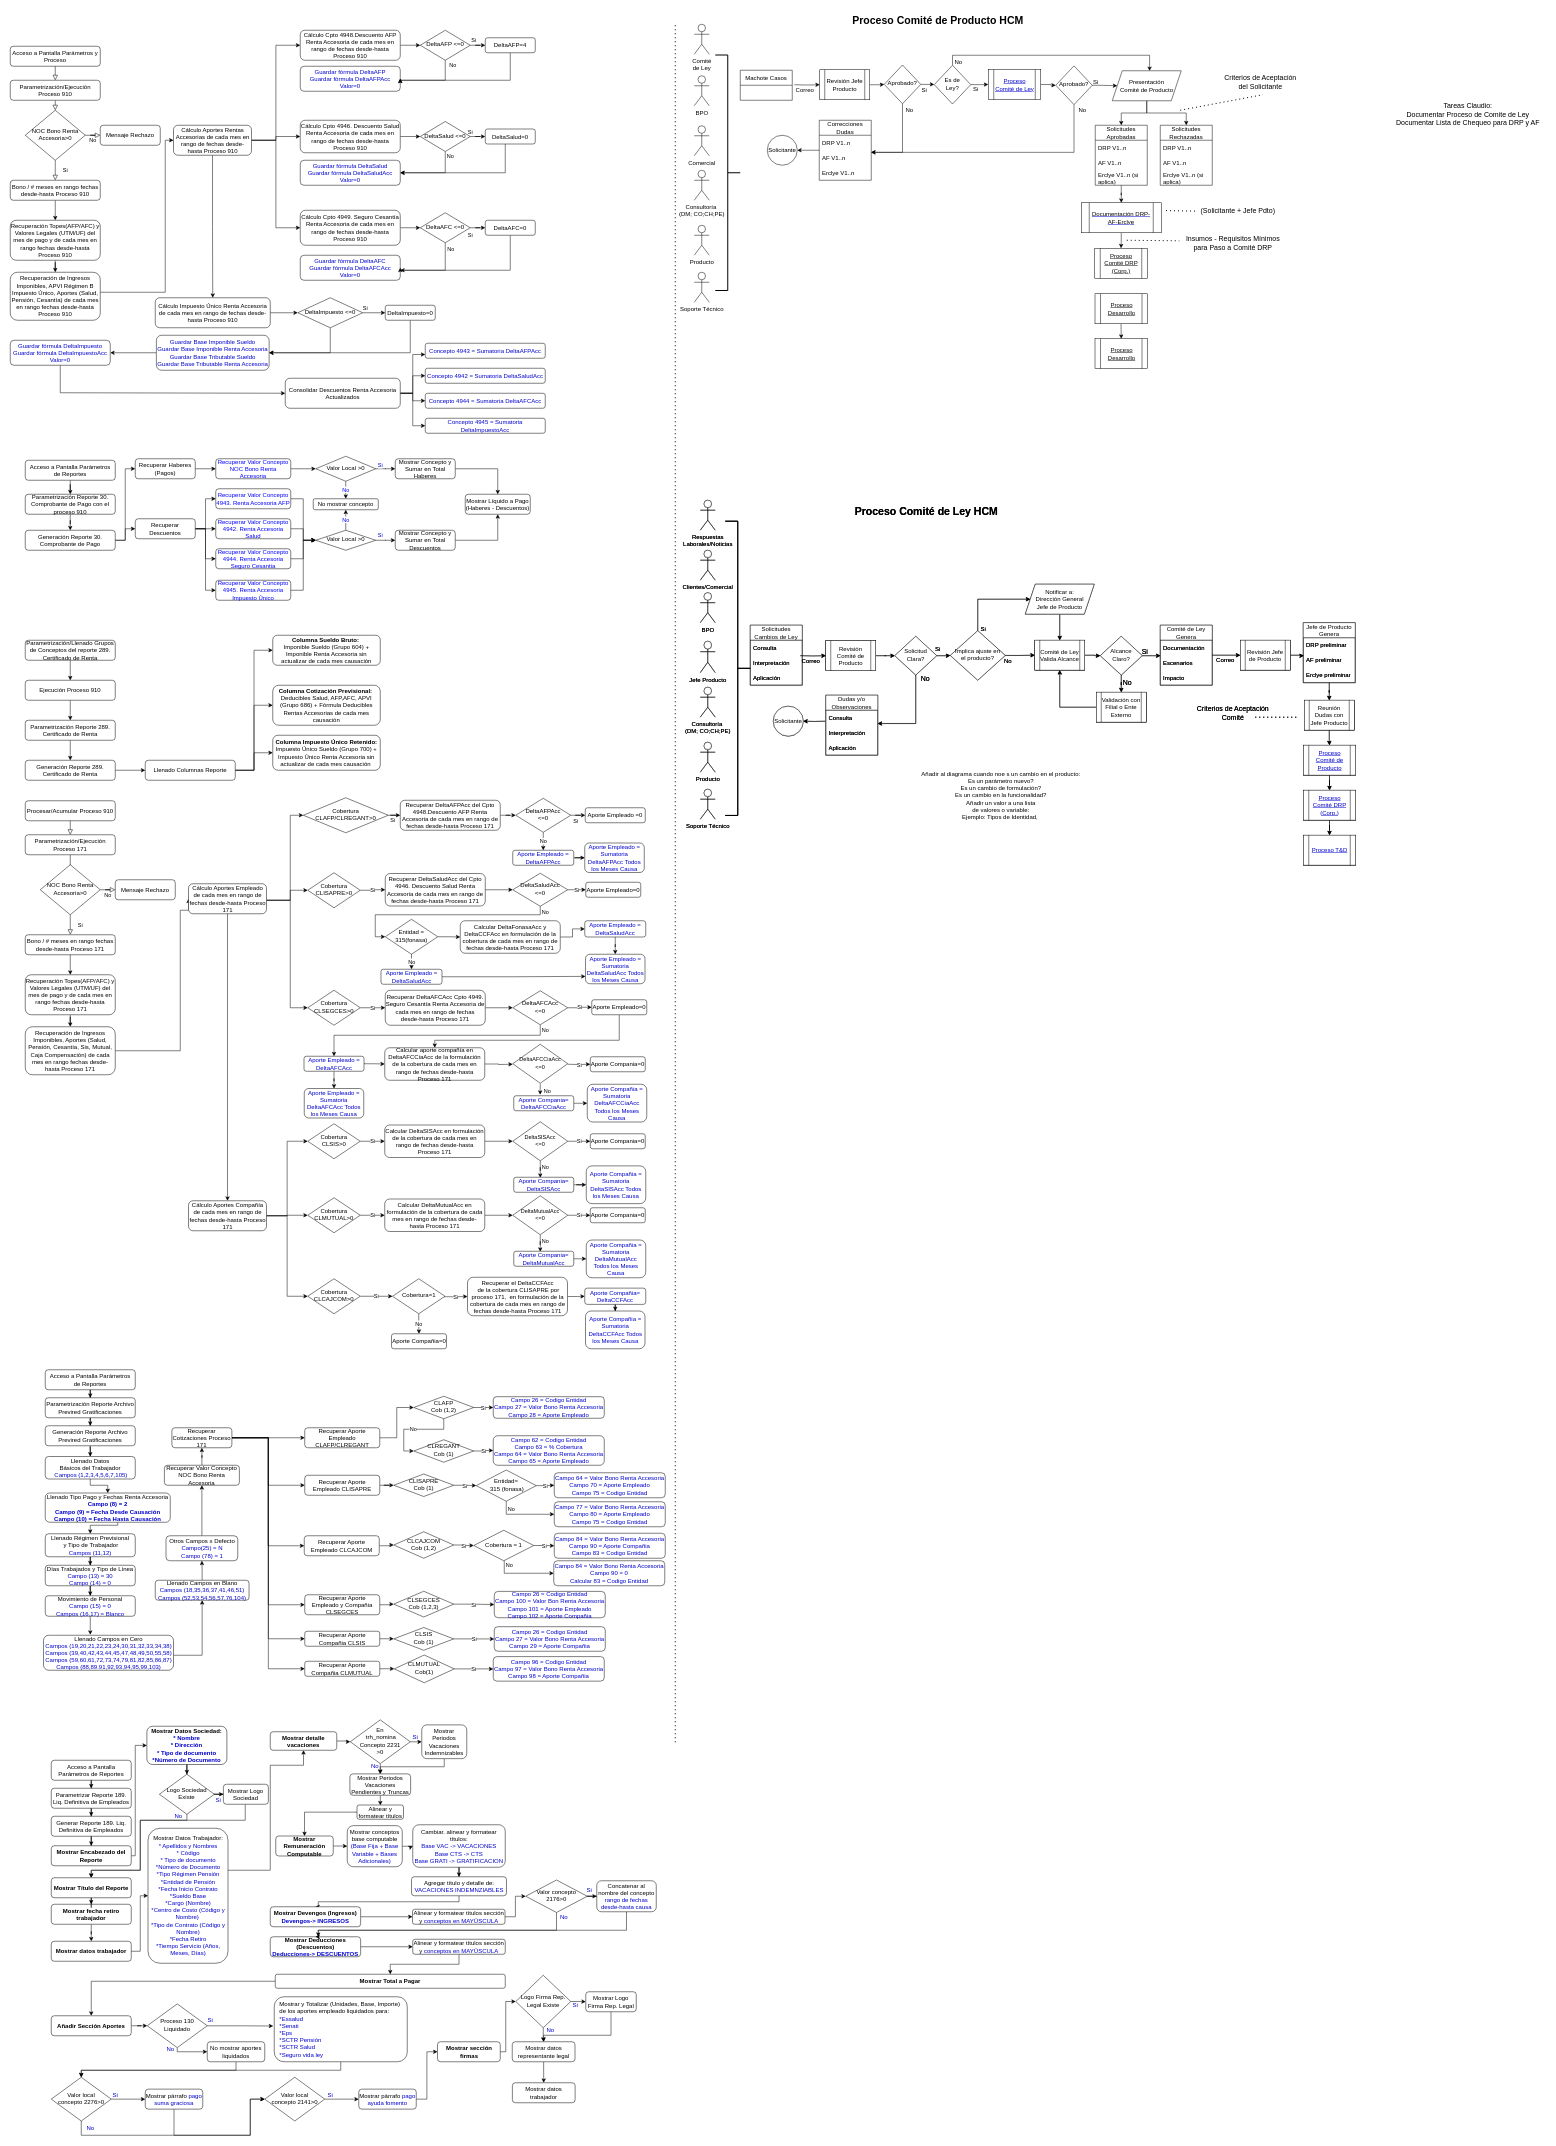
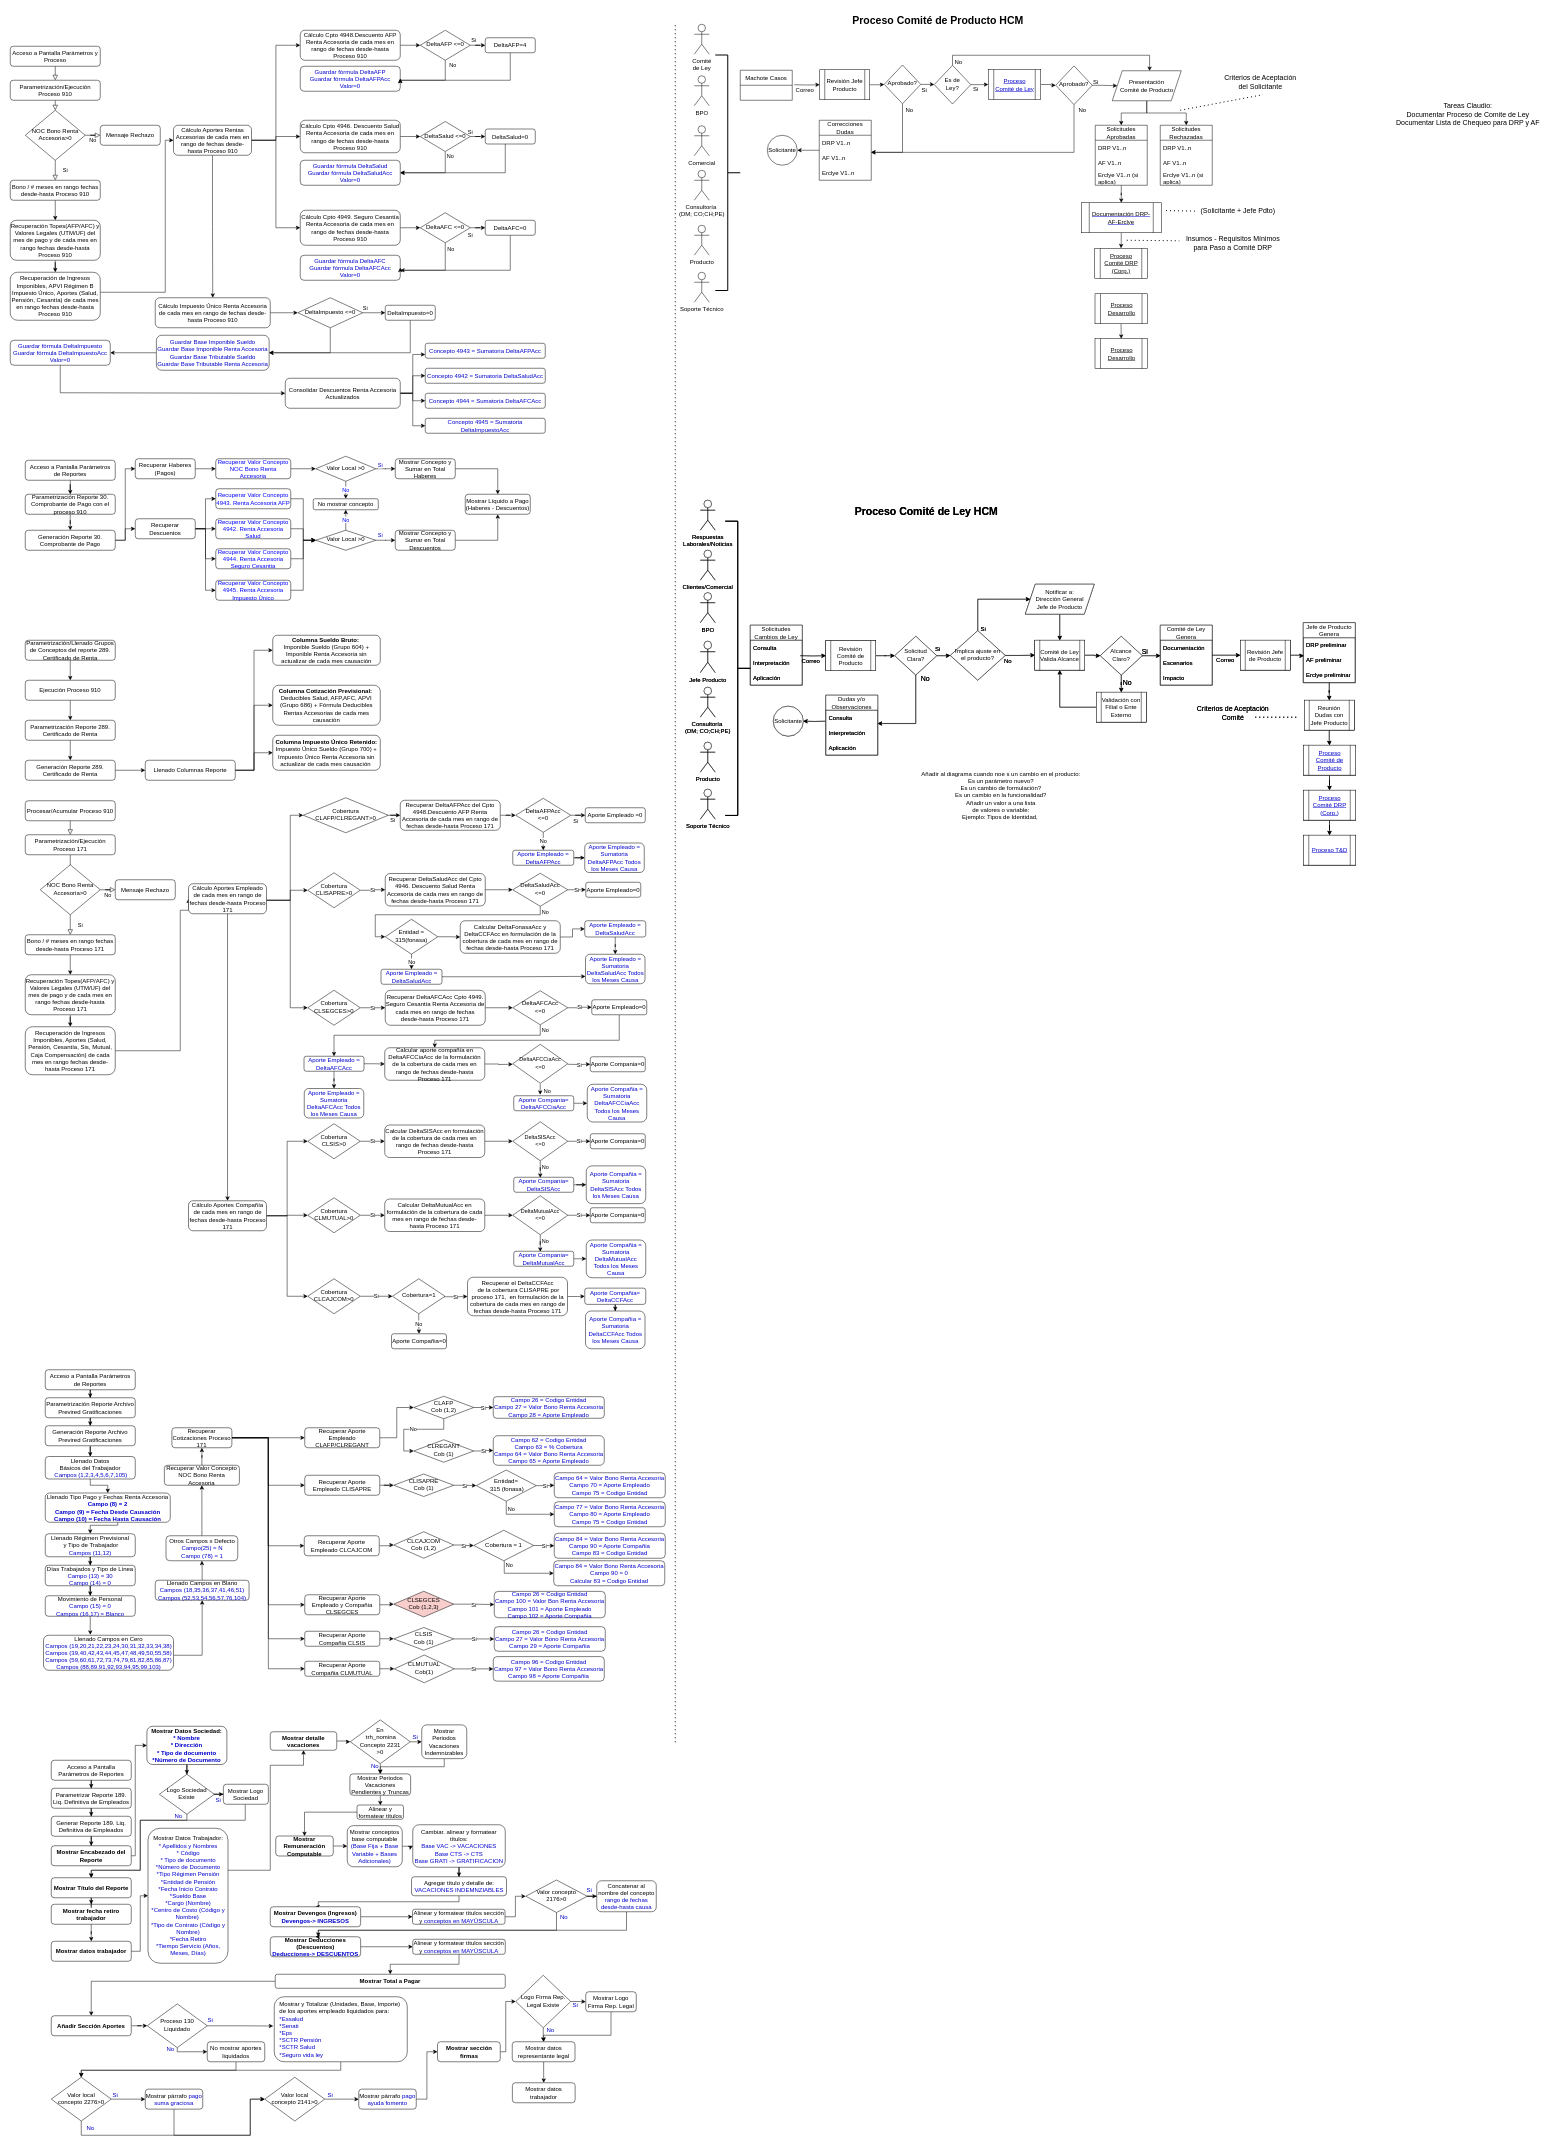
(424, 1604) -> (424, 1604)
